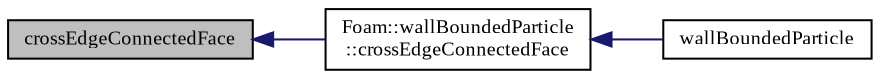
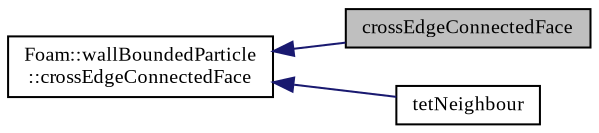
(299, 39) -> (319, 46)
(767, 39) -> (468, 105)
